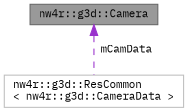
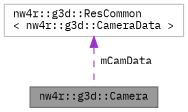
(94, 55) -> (94, 67)
